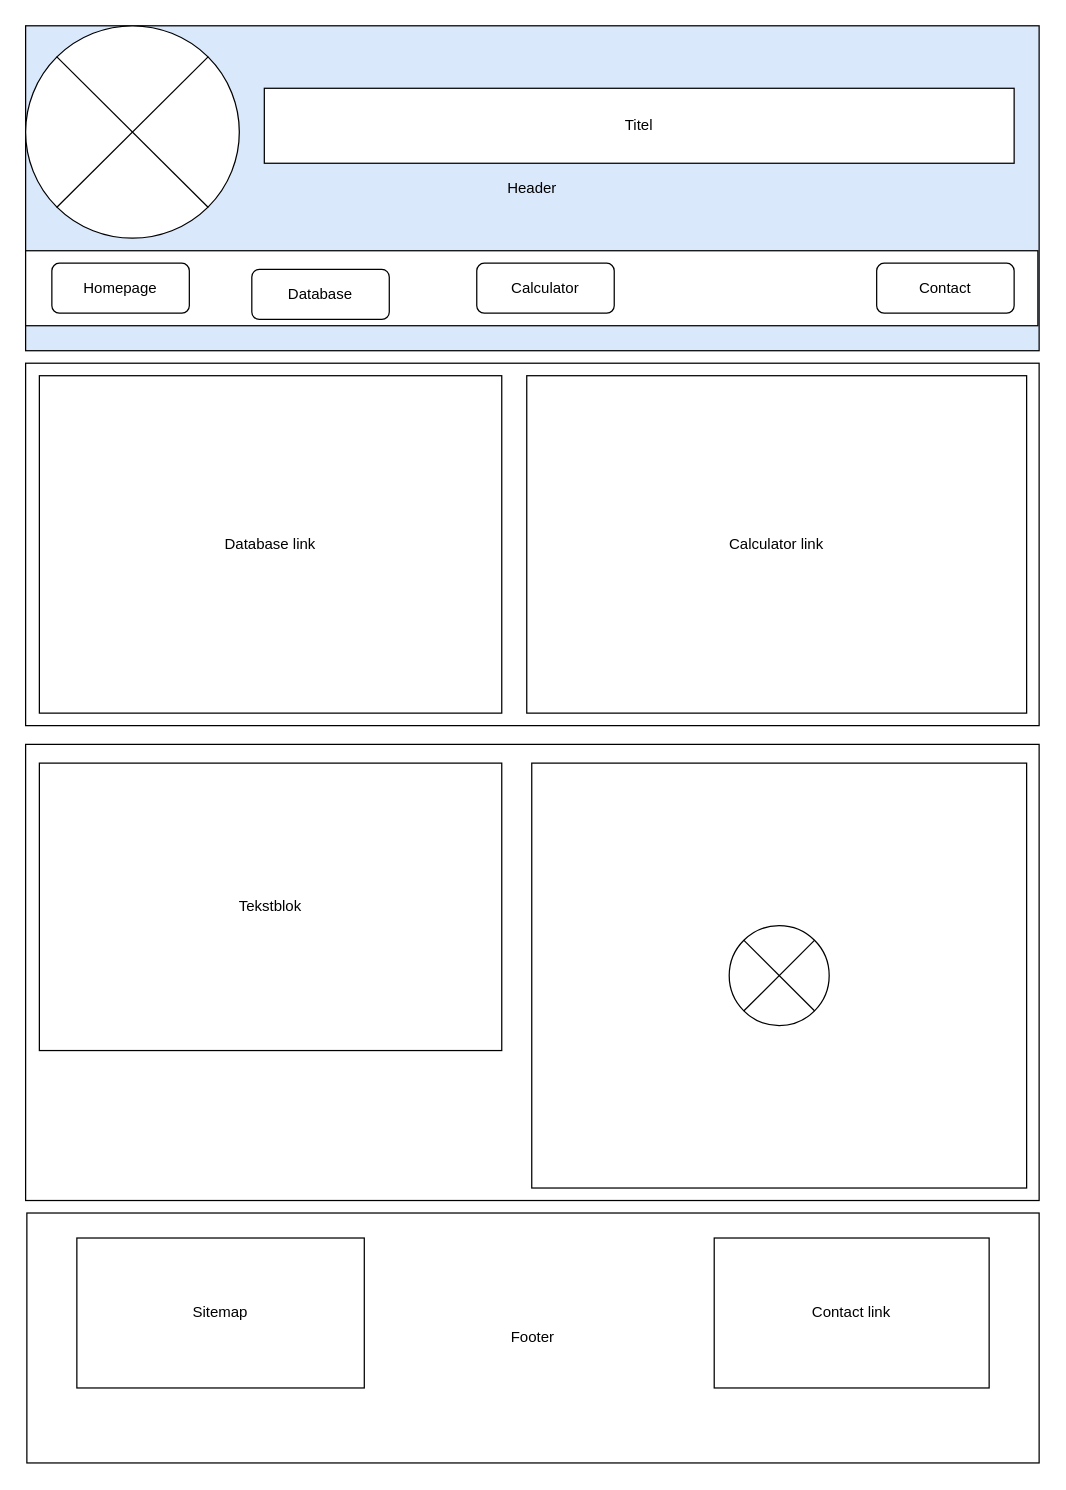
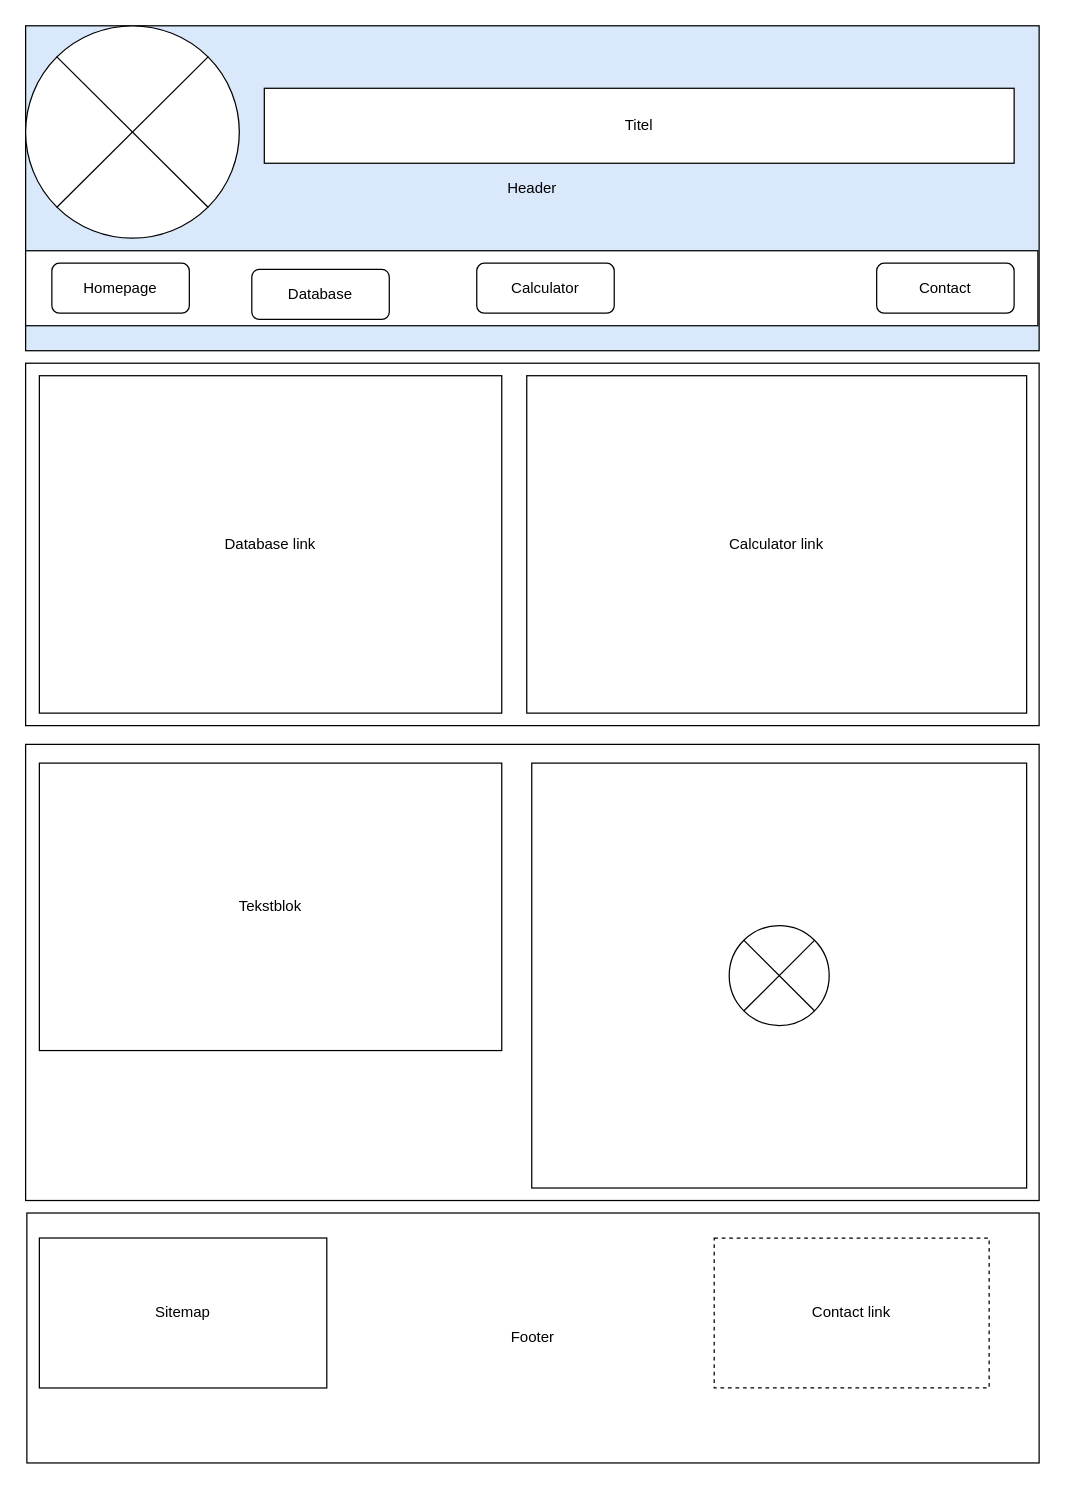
(221, 1313) -> (183, 1313)
(852, 1313) -> (852, 1313)
